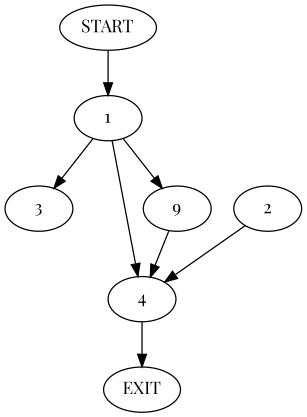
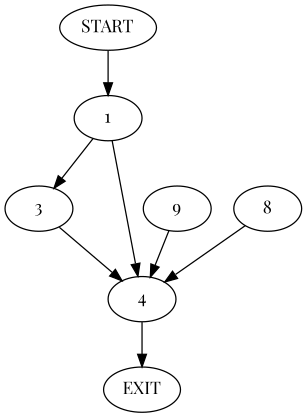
(139, 158) -> none
(268, 209) -> (268, 209)
none -> (86, 250)
